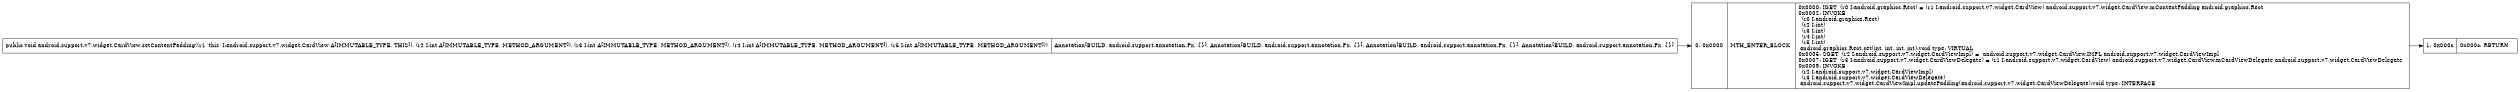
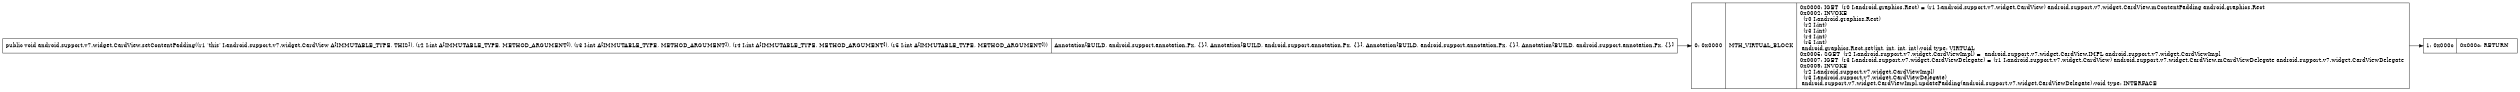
(1761, 46) -> (1761, 46)
